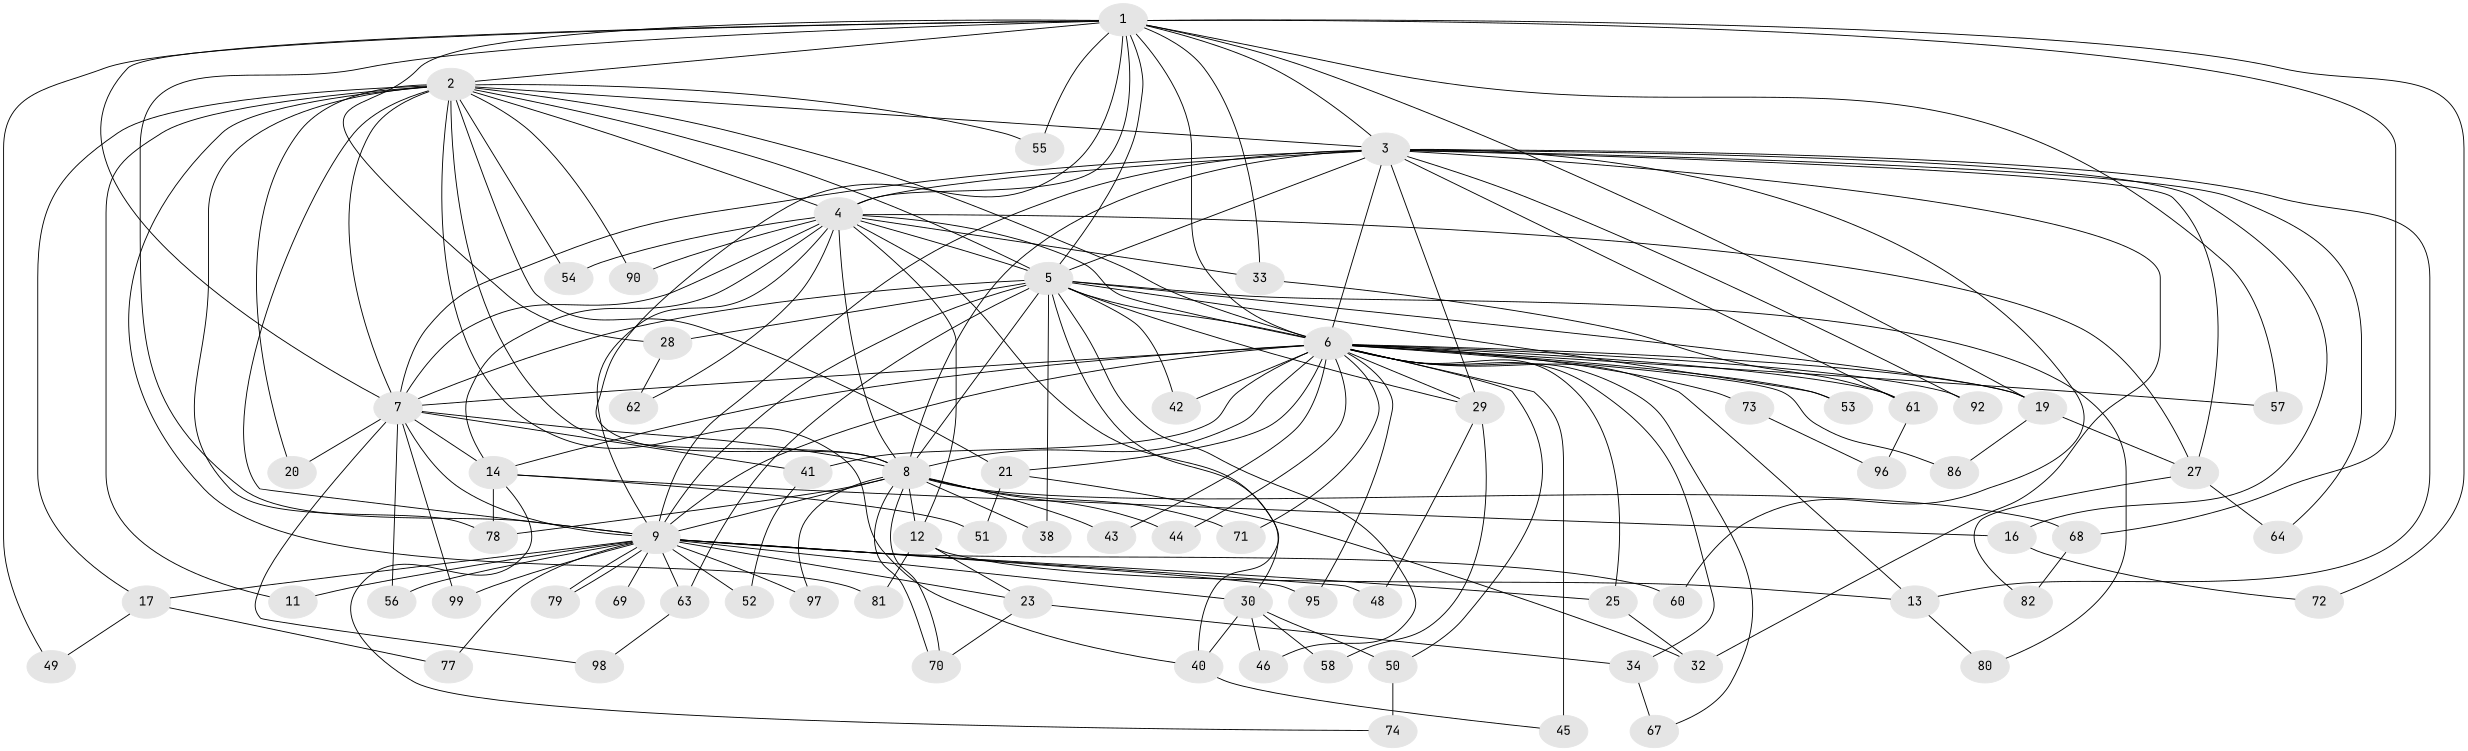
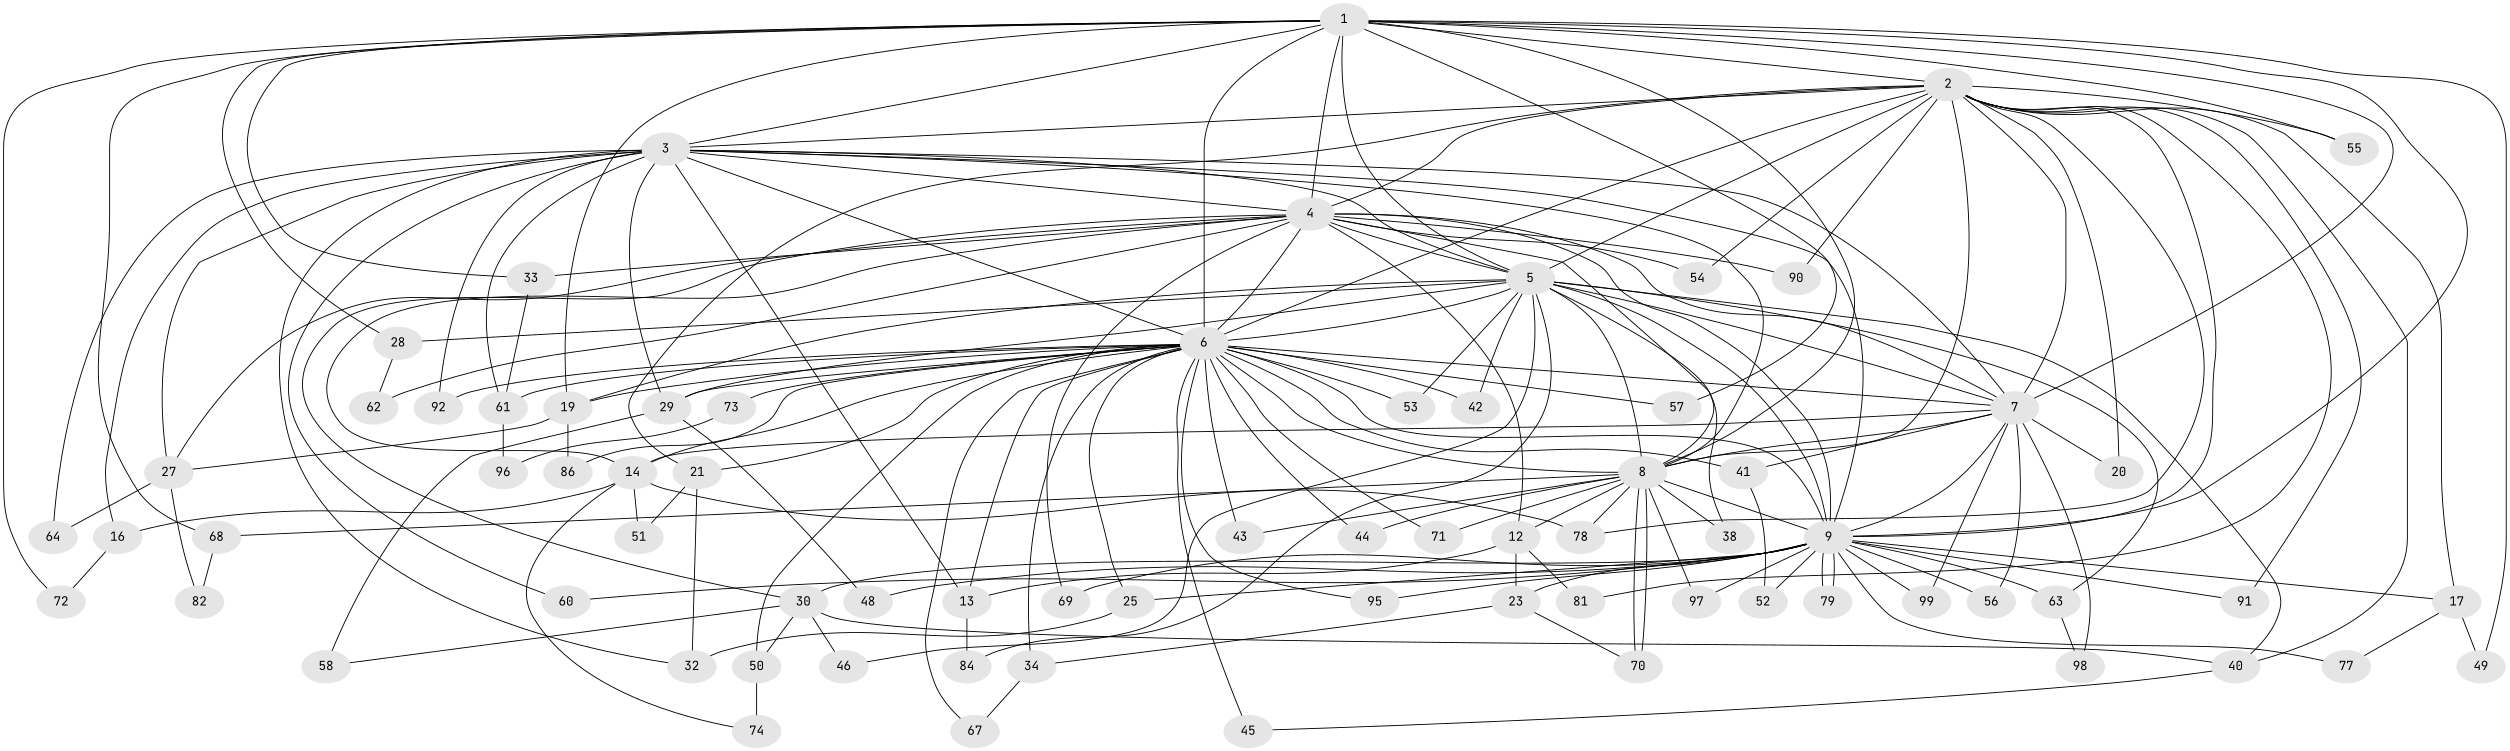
none -> (1083, 365)
(293, 602) -> (2245, 602)
(1985, 667) -> (967, 667)
